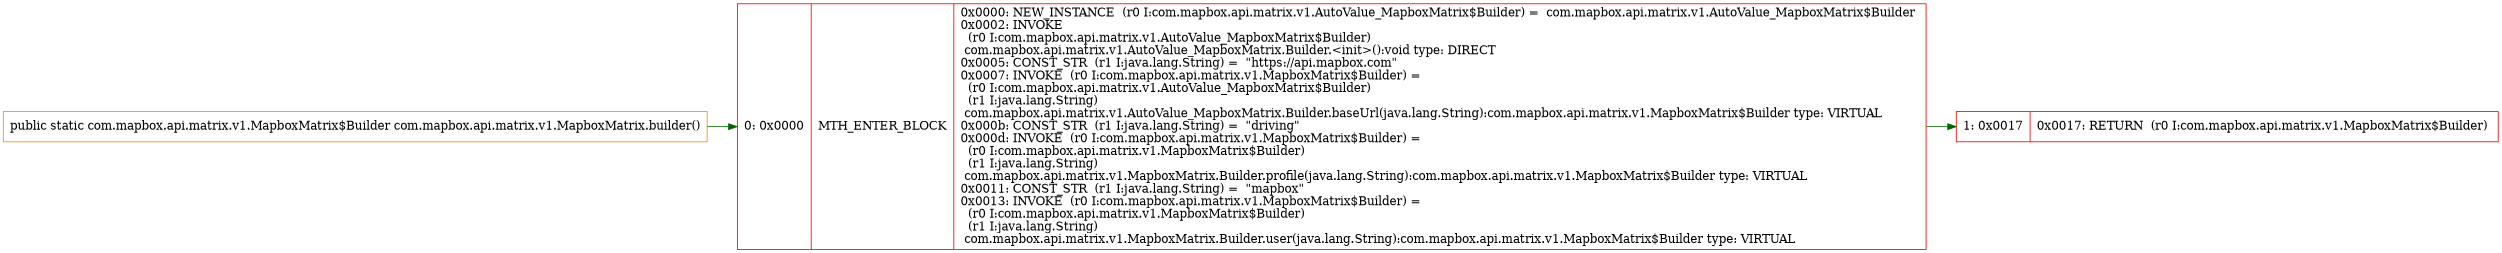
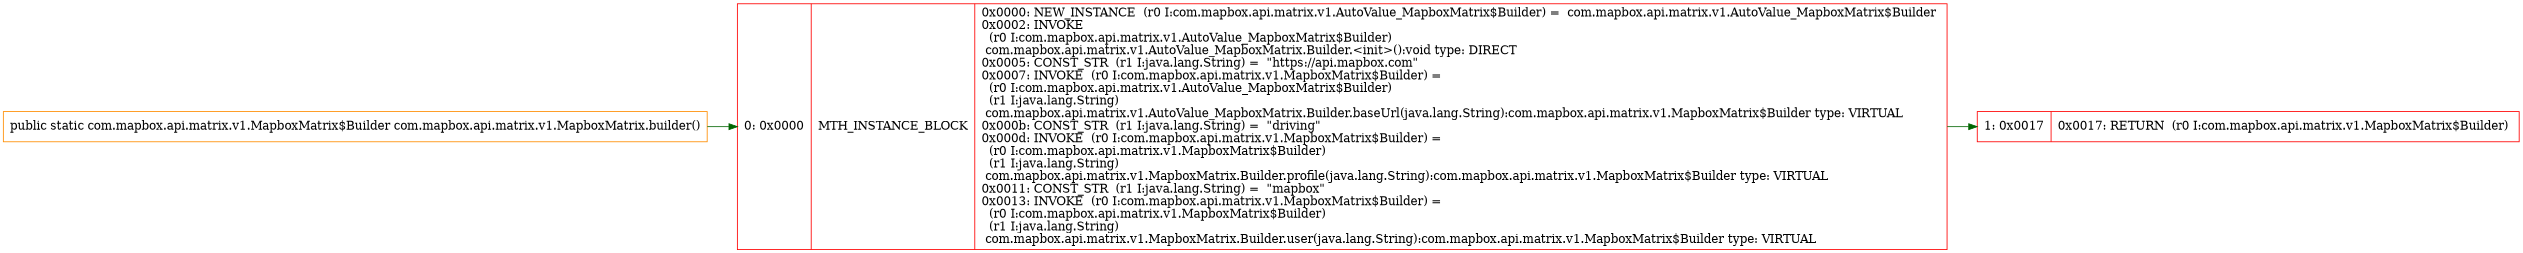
(883, 126) -> (893, 126)
